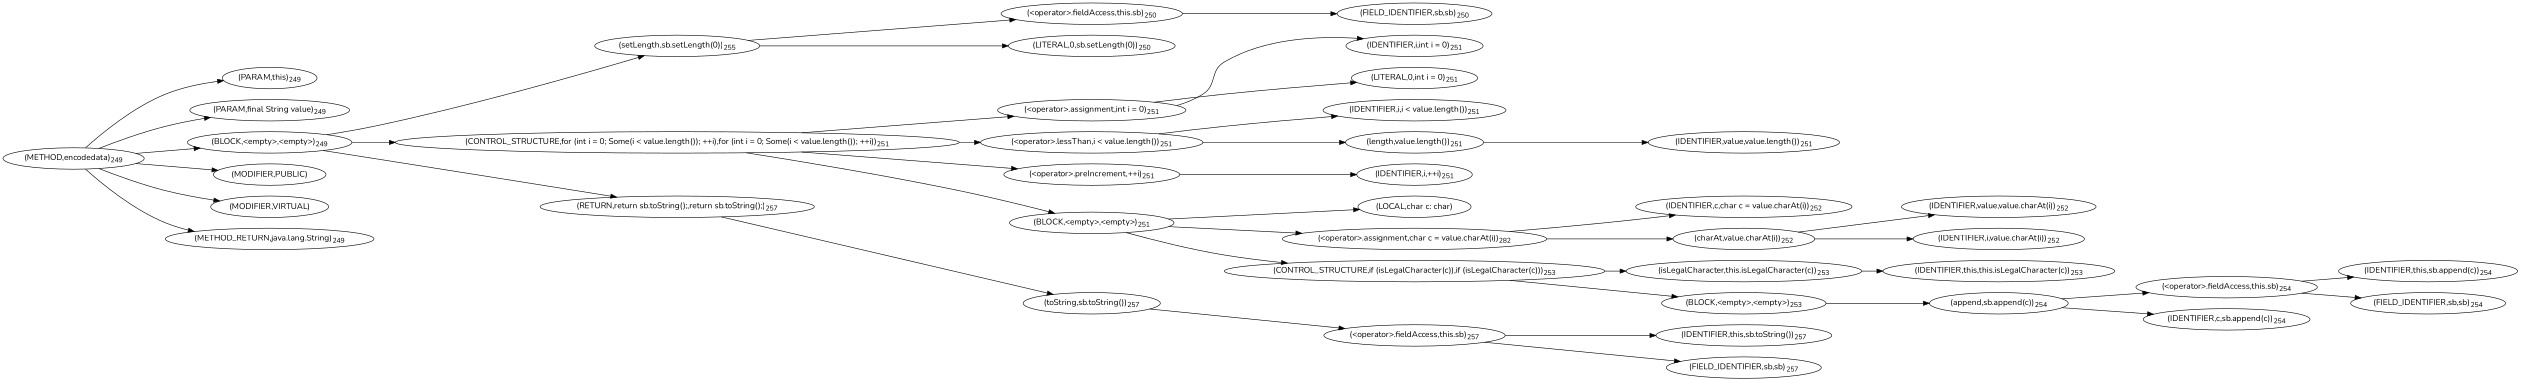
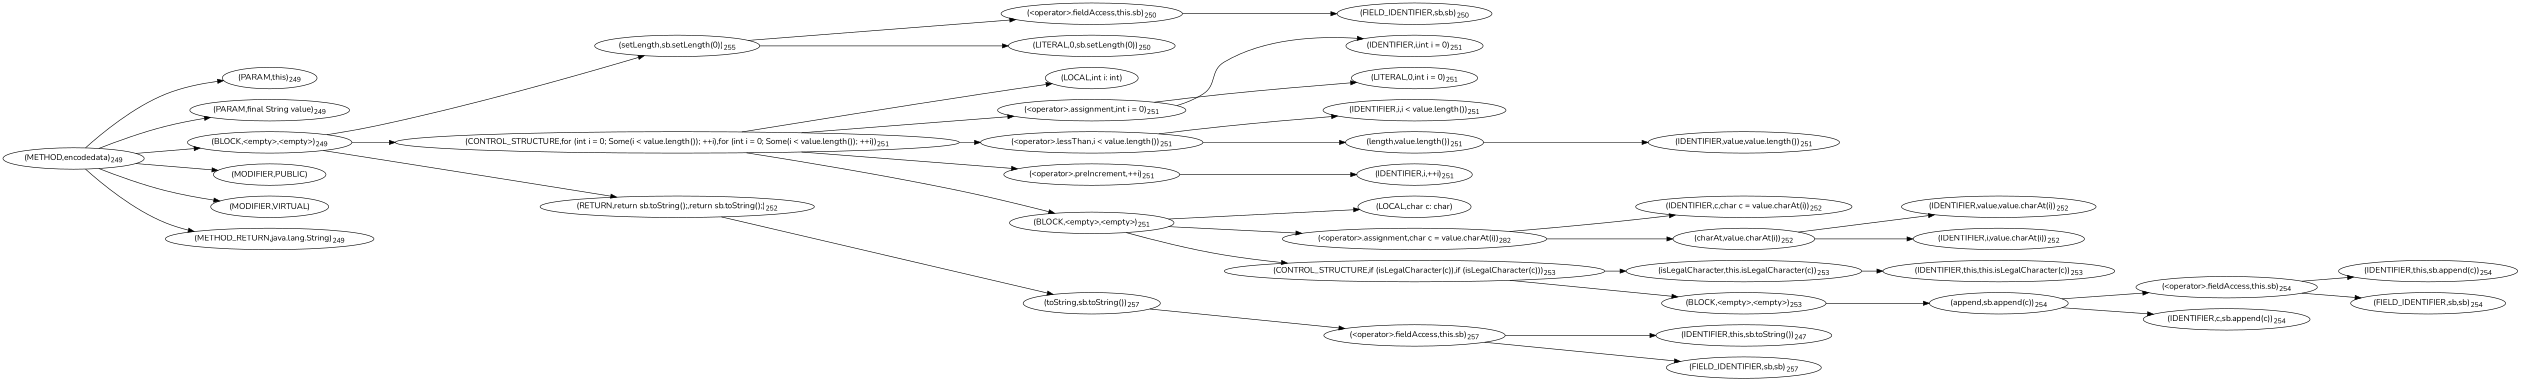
none -> (1092, 78)
(772, 206) -> (772, 206)
(1800, 335) -> (1800, 335)
